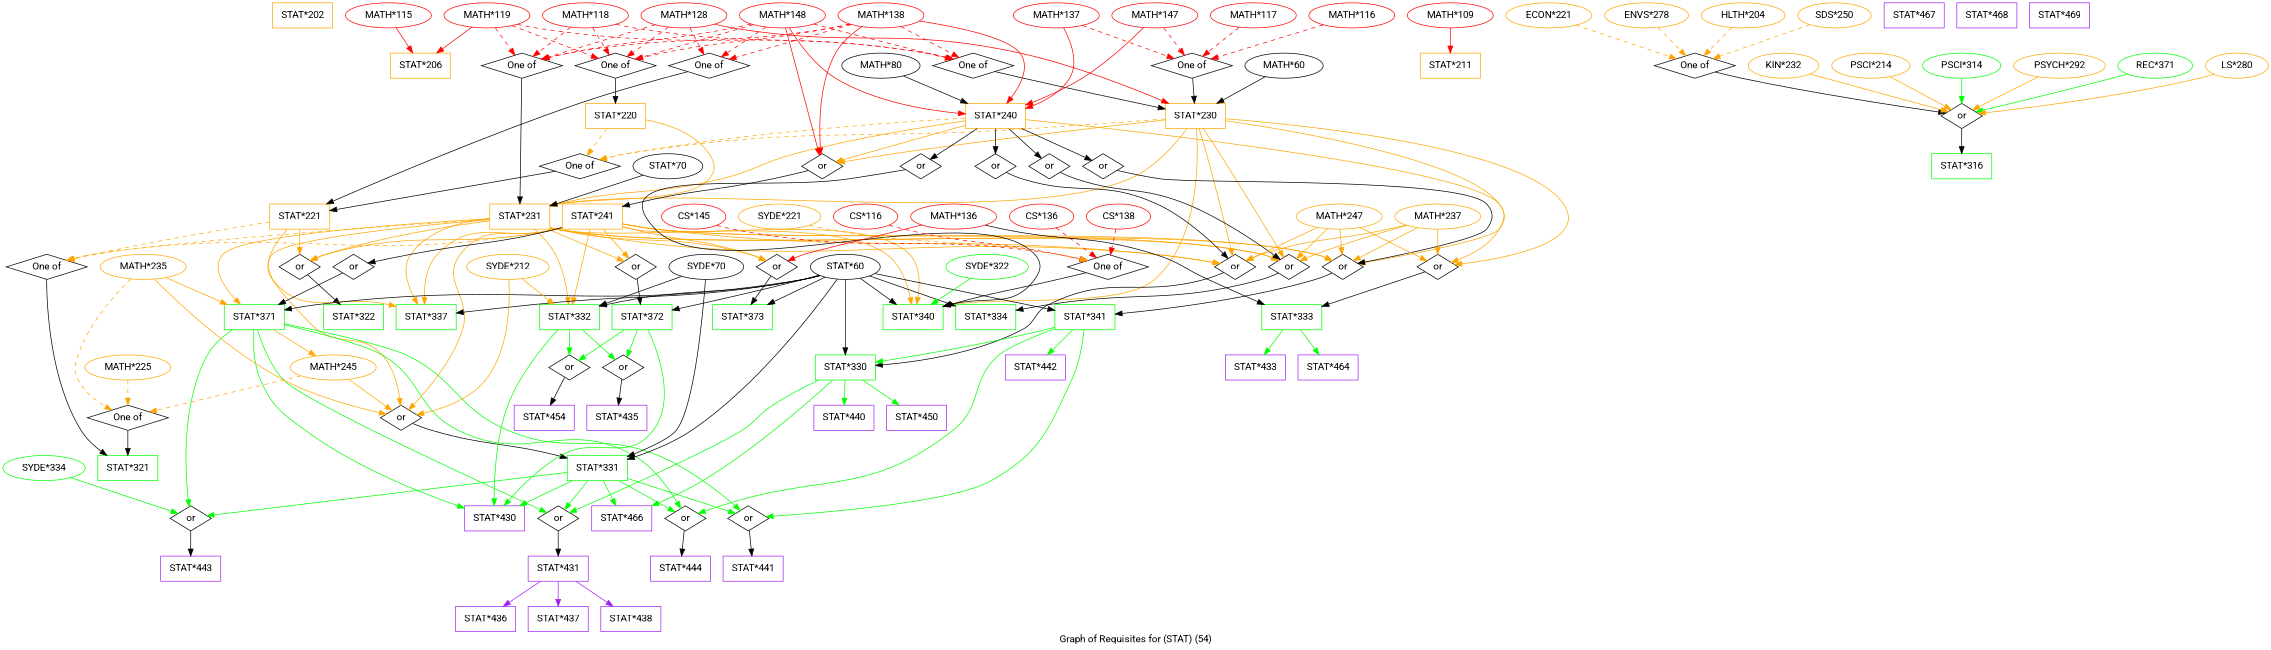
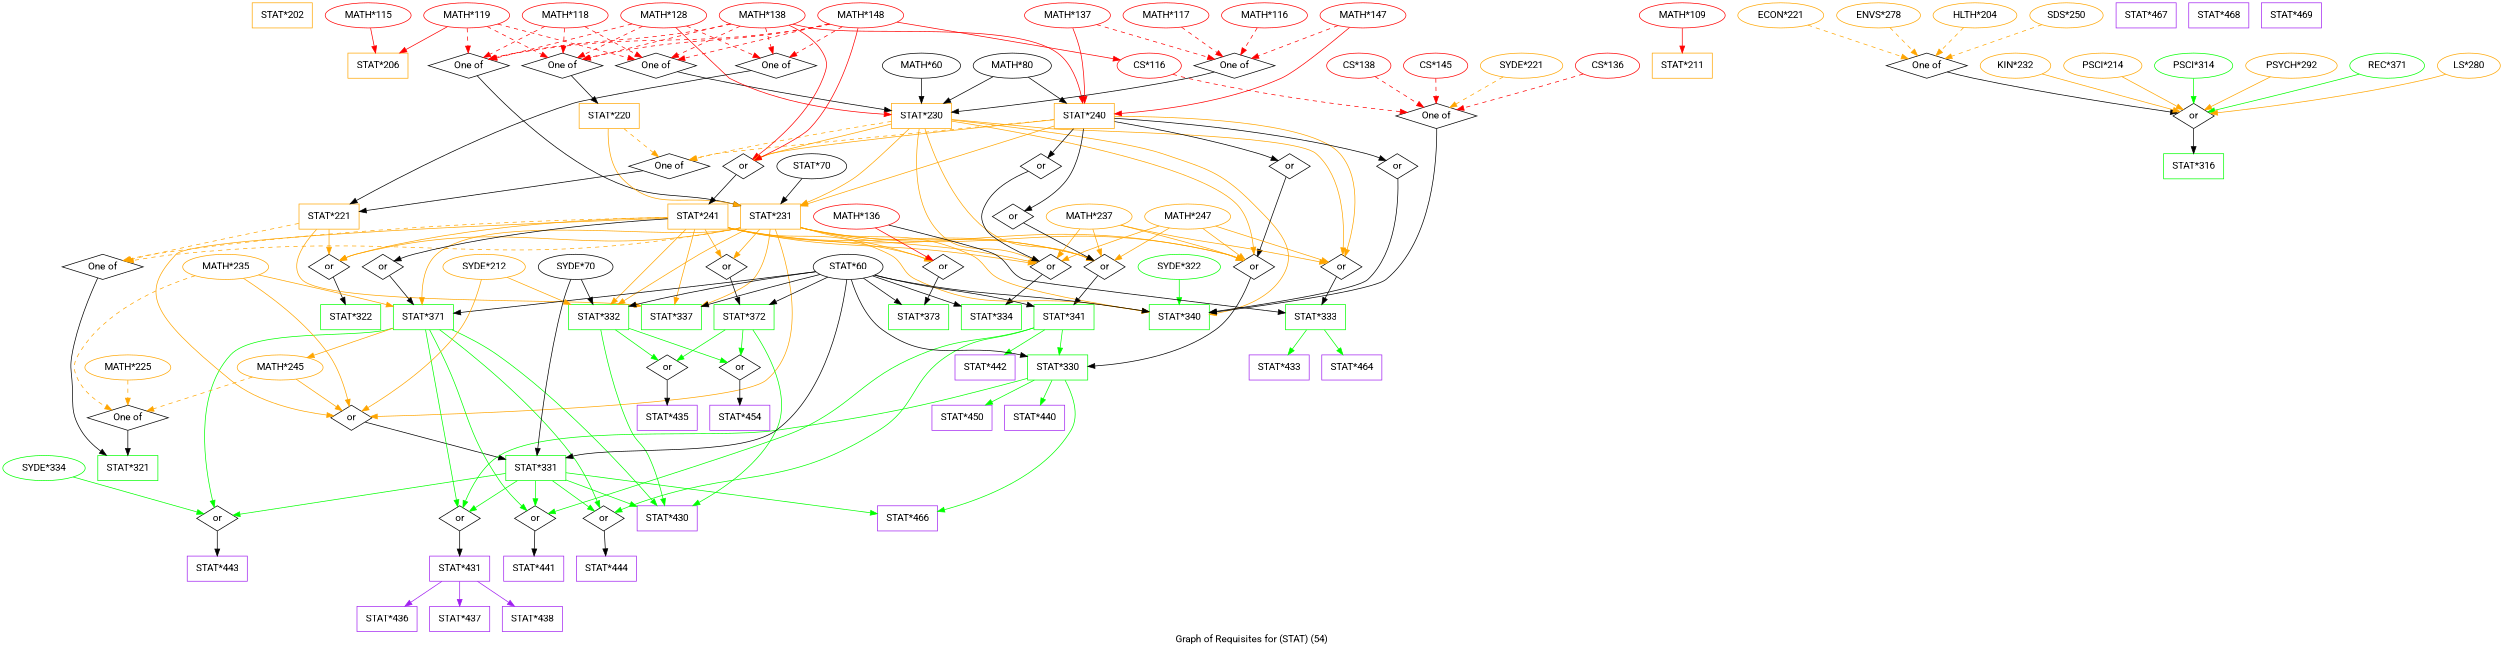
none -> (971, 88)
(862, 91) -> (1005, 40)
